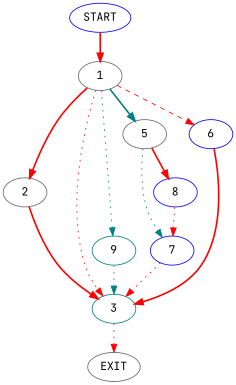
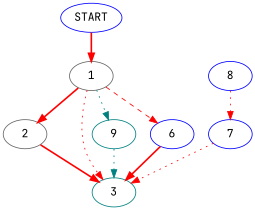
(145, 134) -> none
(114, 367) -> none
